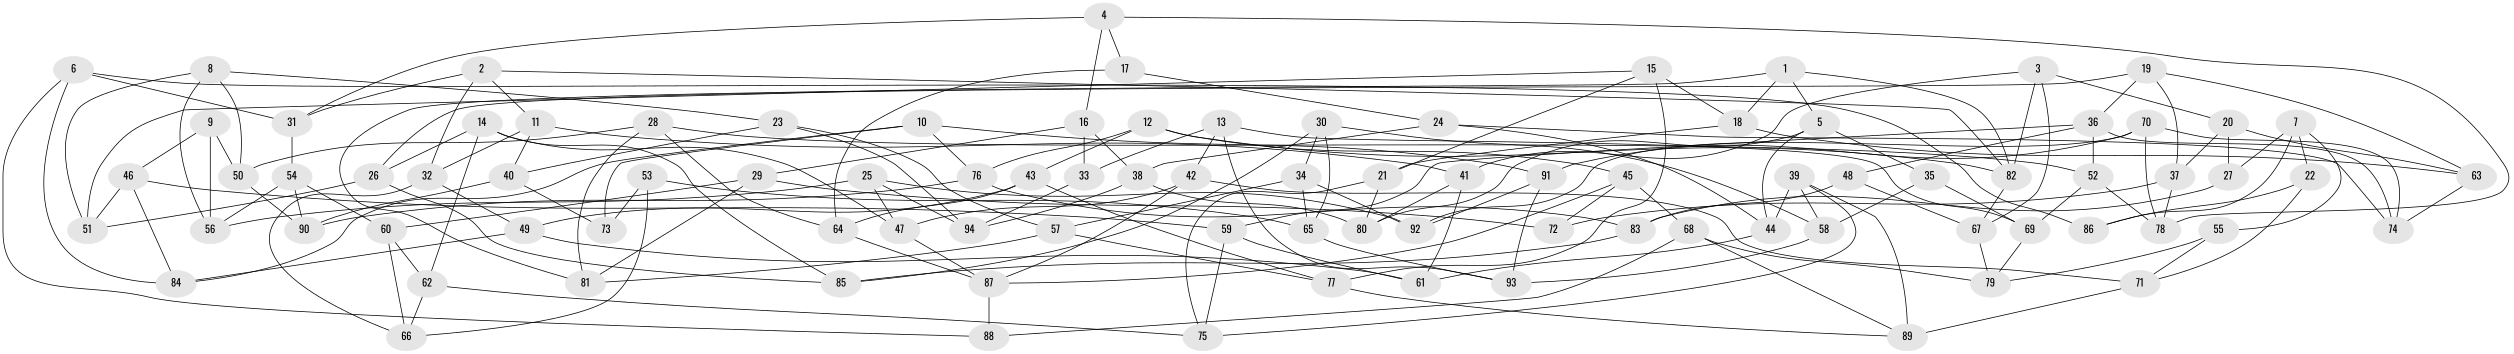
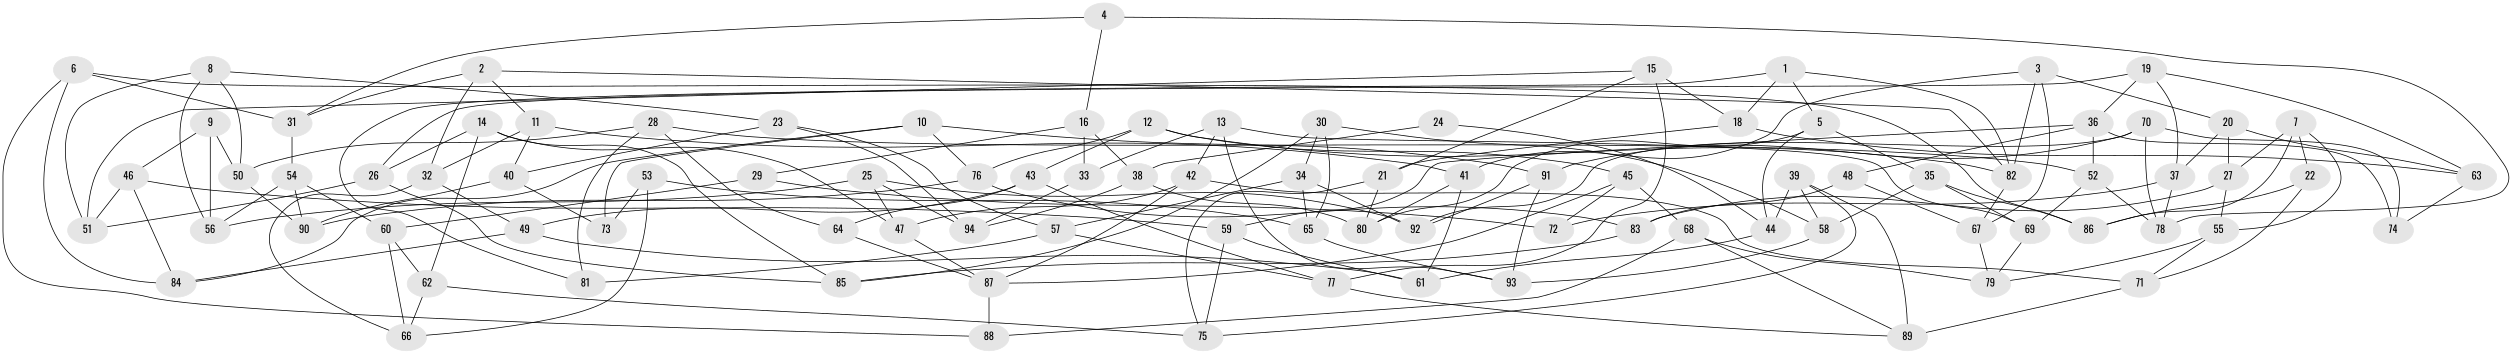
(1125, 70) -> none
(1935, 139) -> none
none -> (1983, 197)
none -> (2225, 198)
(671, 230) -> none
